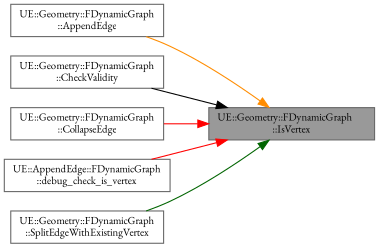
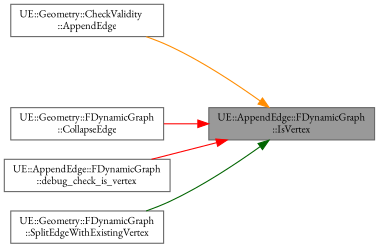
(87, 20) -> (87, 20)
(87, 72) -> none
(292, 124) -> (292, 124)
